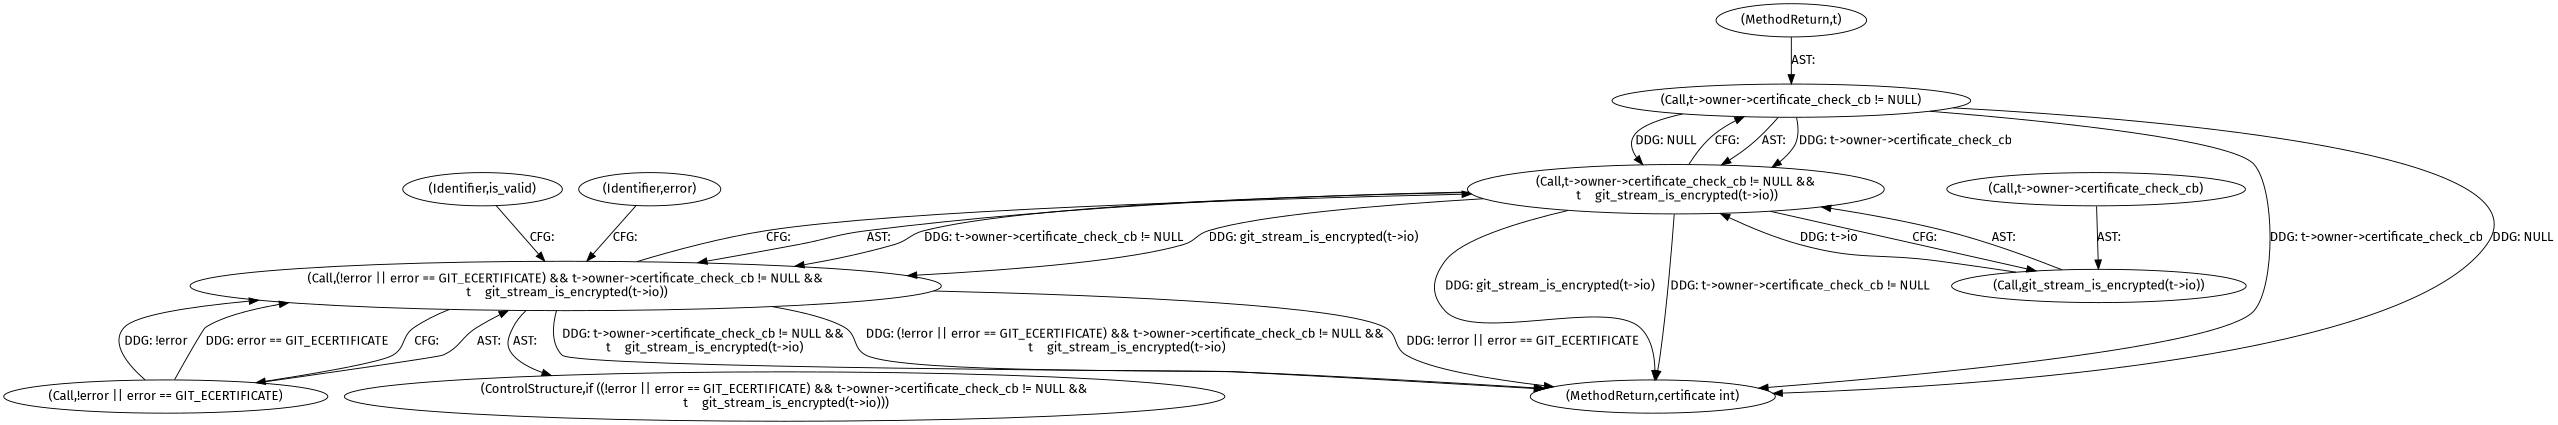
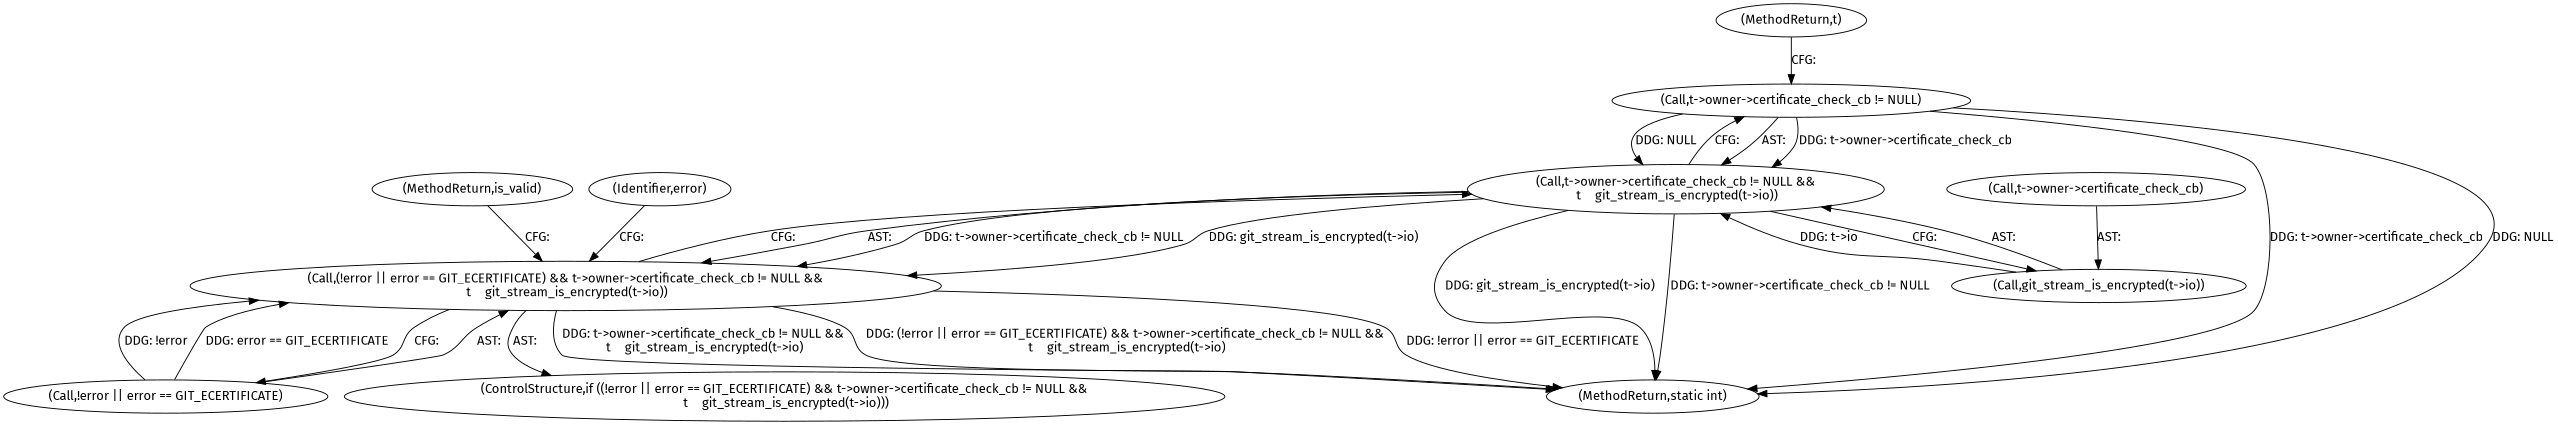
(1805, 60) -> (1806, 60)
(483, 189) -> (472, 189)
(1653, 397) -> (1653, 397)
